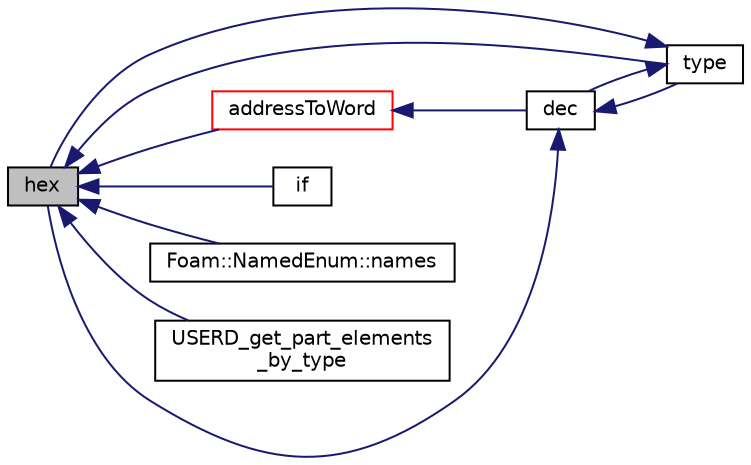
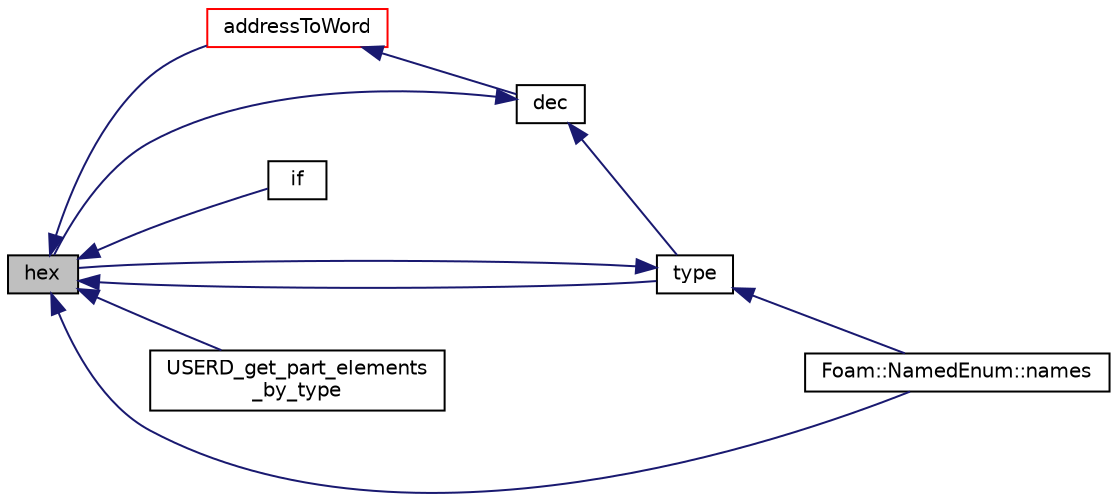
(618, 79) -> (829, 324)
